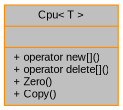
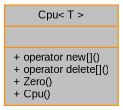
(35, 94) -> (32, 94)
